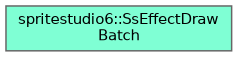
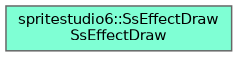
(119, 28) -> (119, 28)
